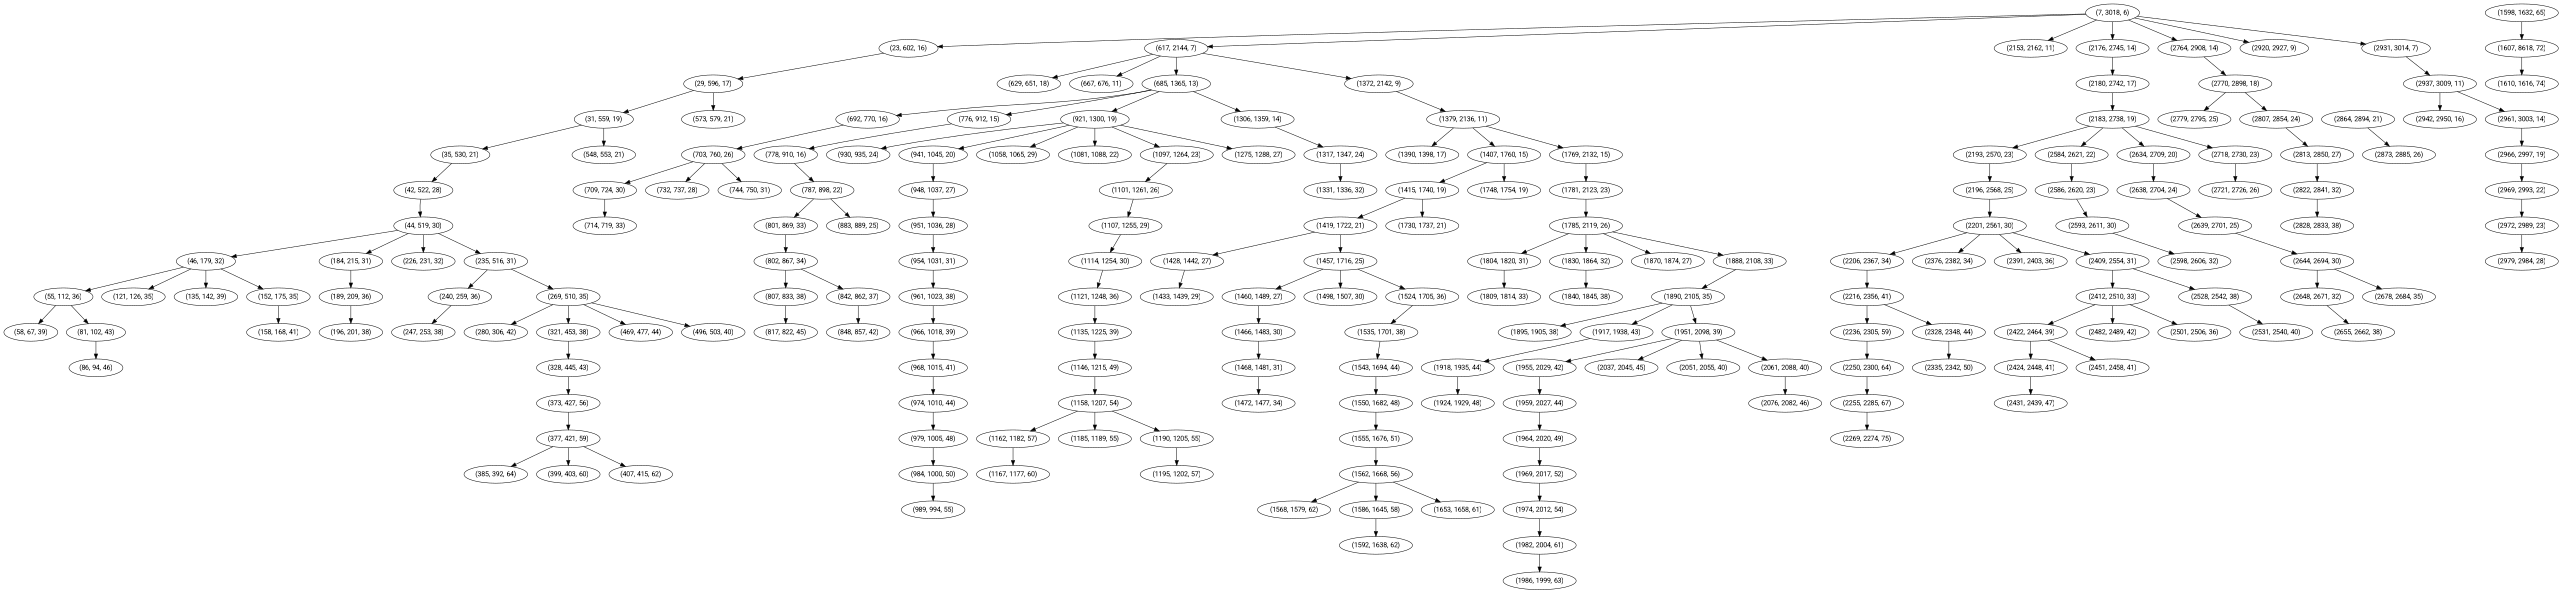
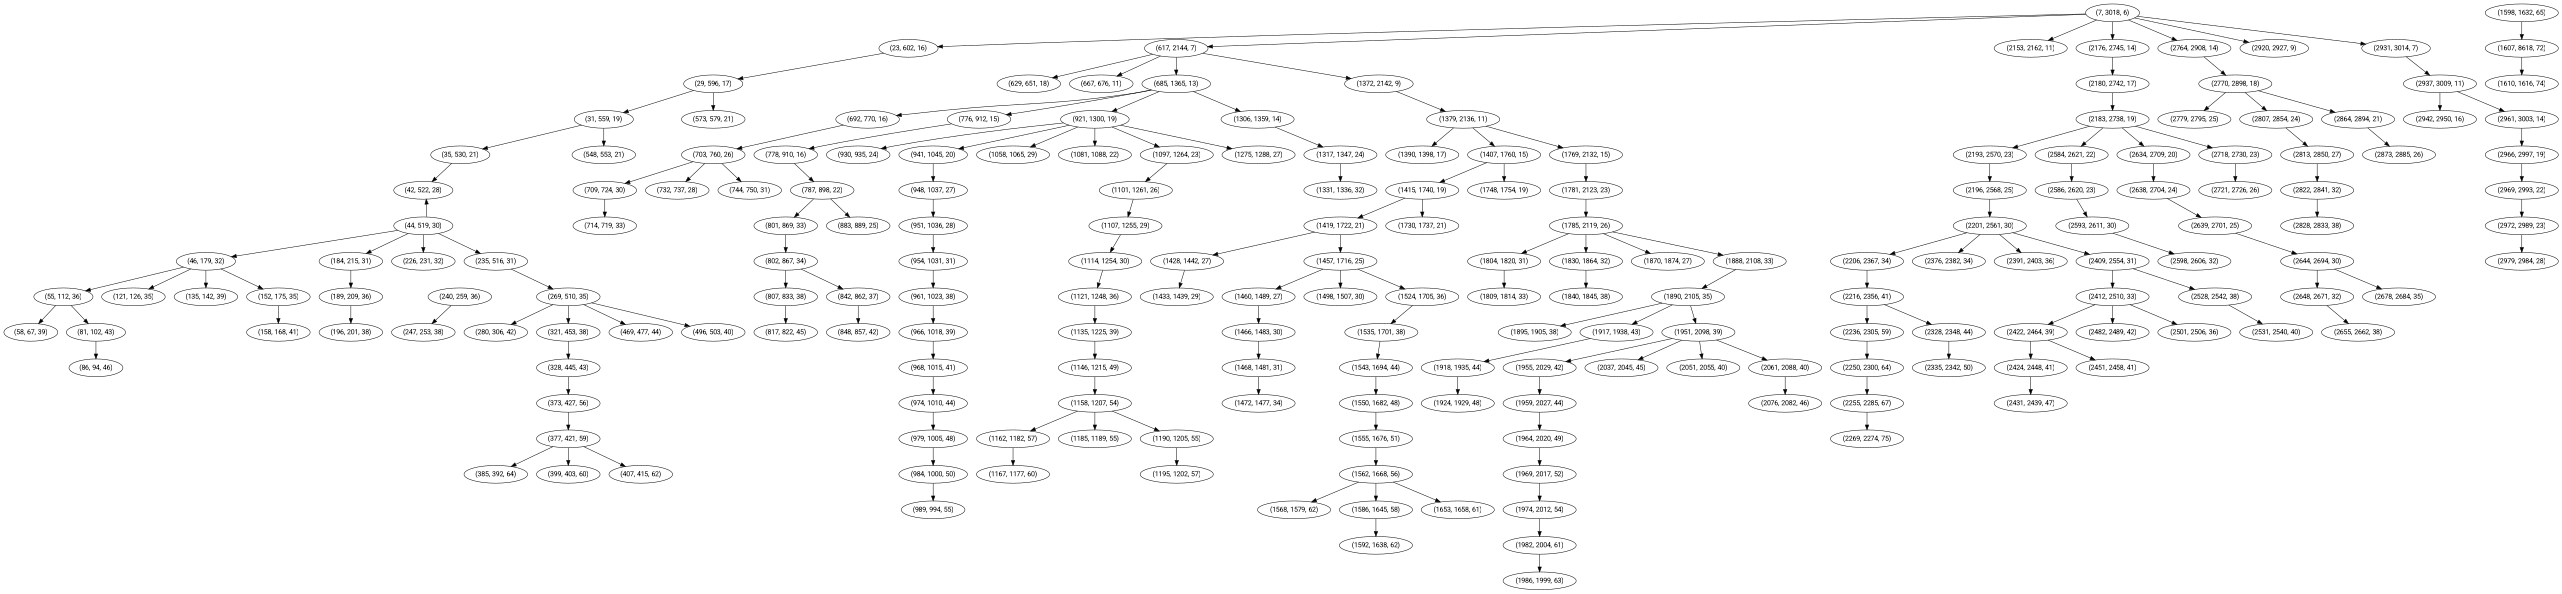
none -> (2294, 101)
(420, 205) -> (427, 210)
(480, 277) -> none
